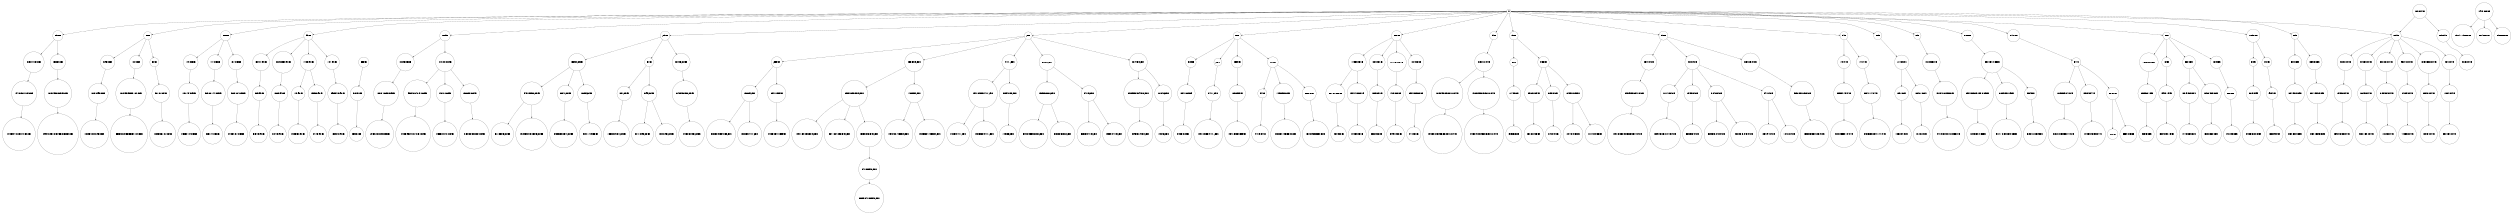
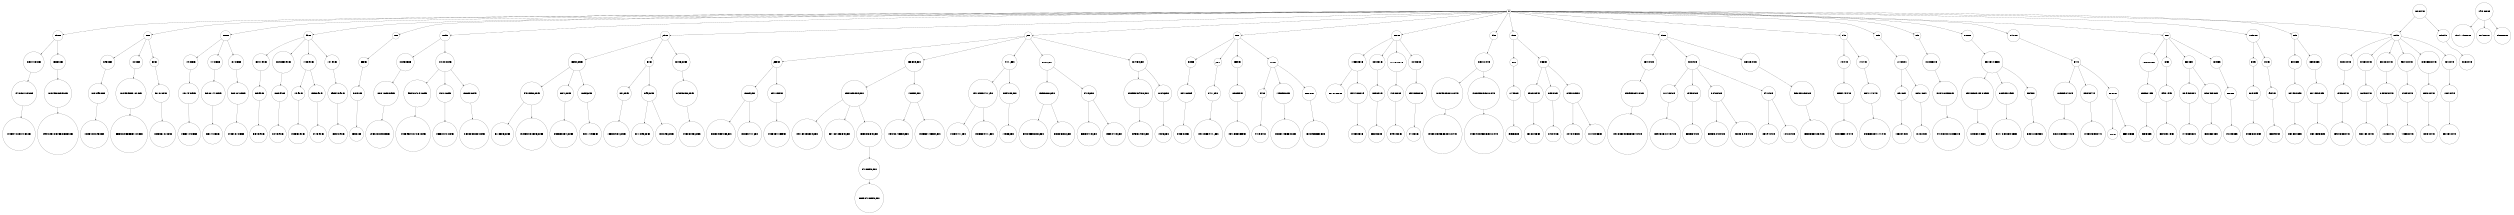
none -> (396, 36)
(1339, 134) -> none
